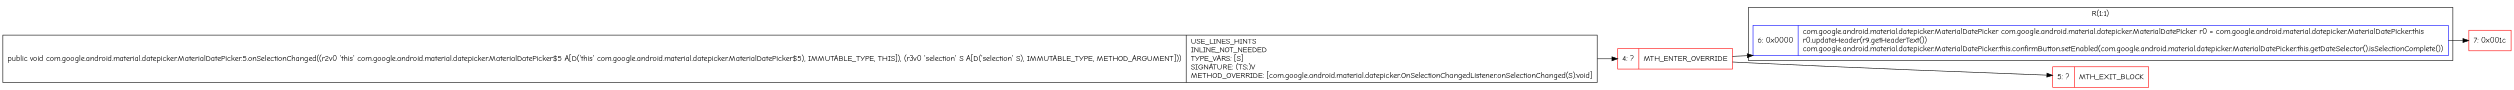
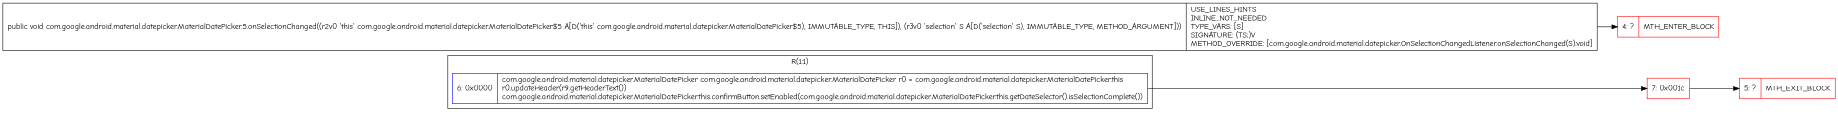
(1740, 56) -> none
(1686, 59) -> (1679, 27)
(1890, 69) -> (1711, 88)
